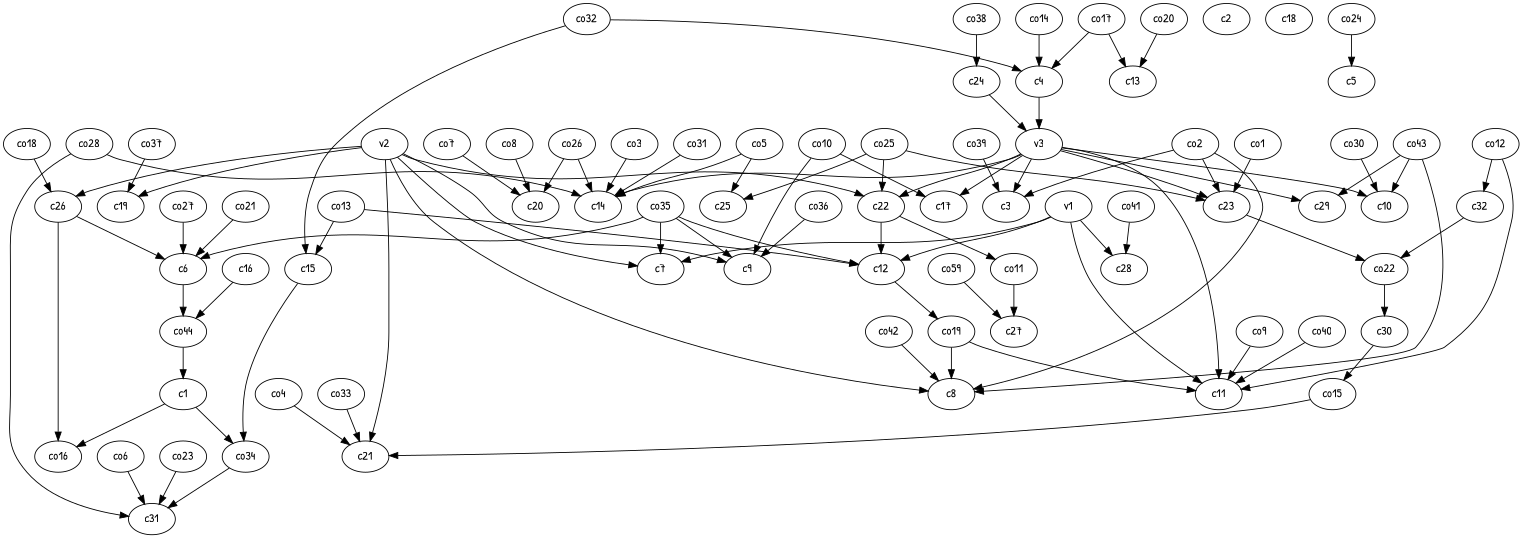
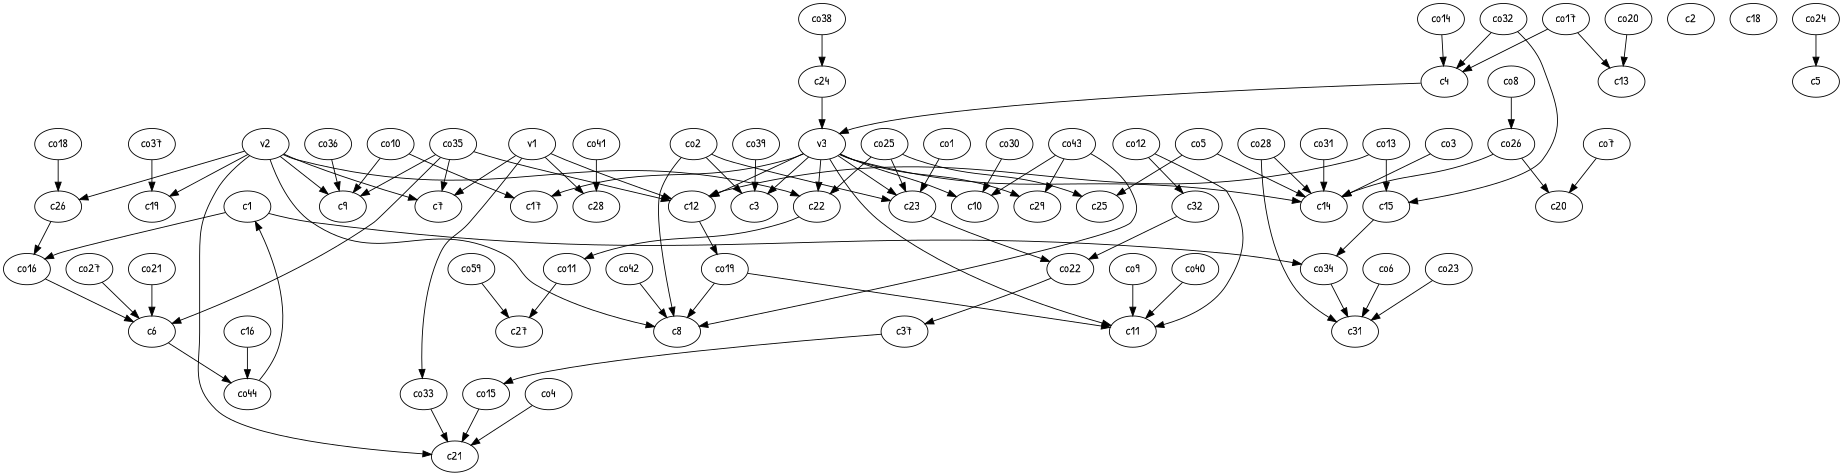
(521, 171) -> (1511, 109)
(881, 234) -> (761, 173)
(117, 236) -> (85, 298)
(1115, 313) -> (442, 250)
(1385, 332) -> (905, 332)
